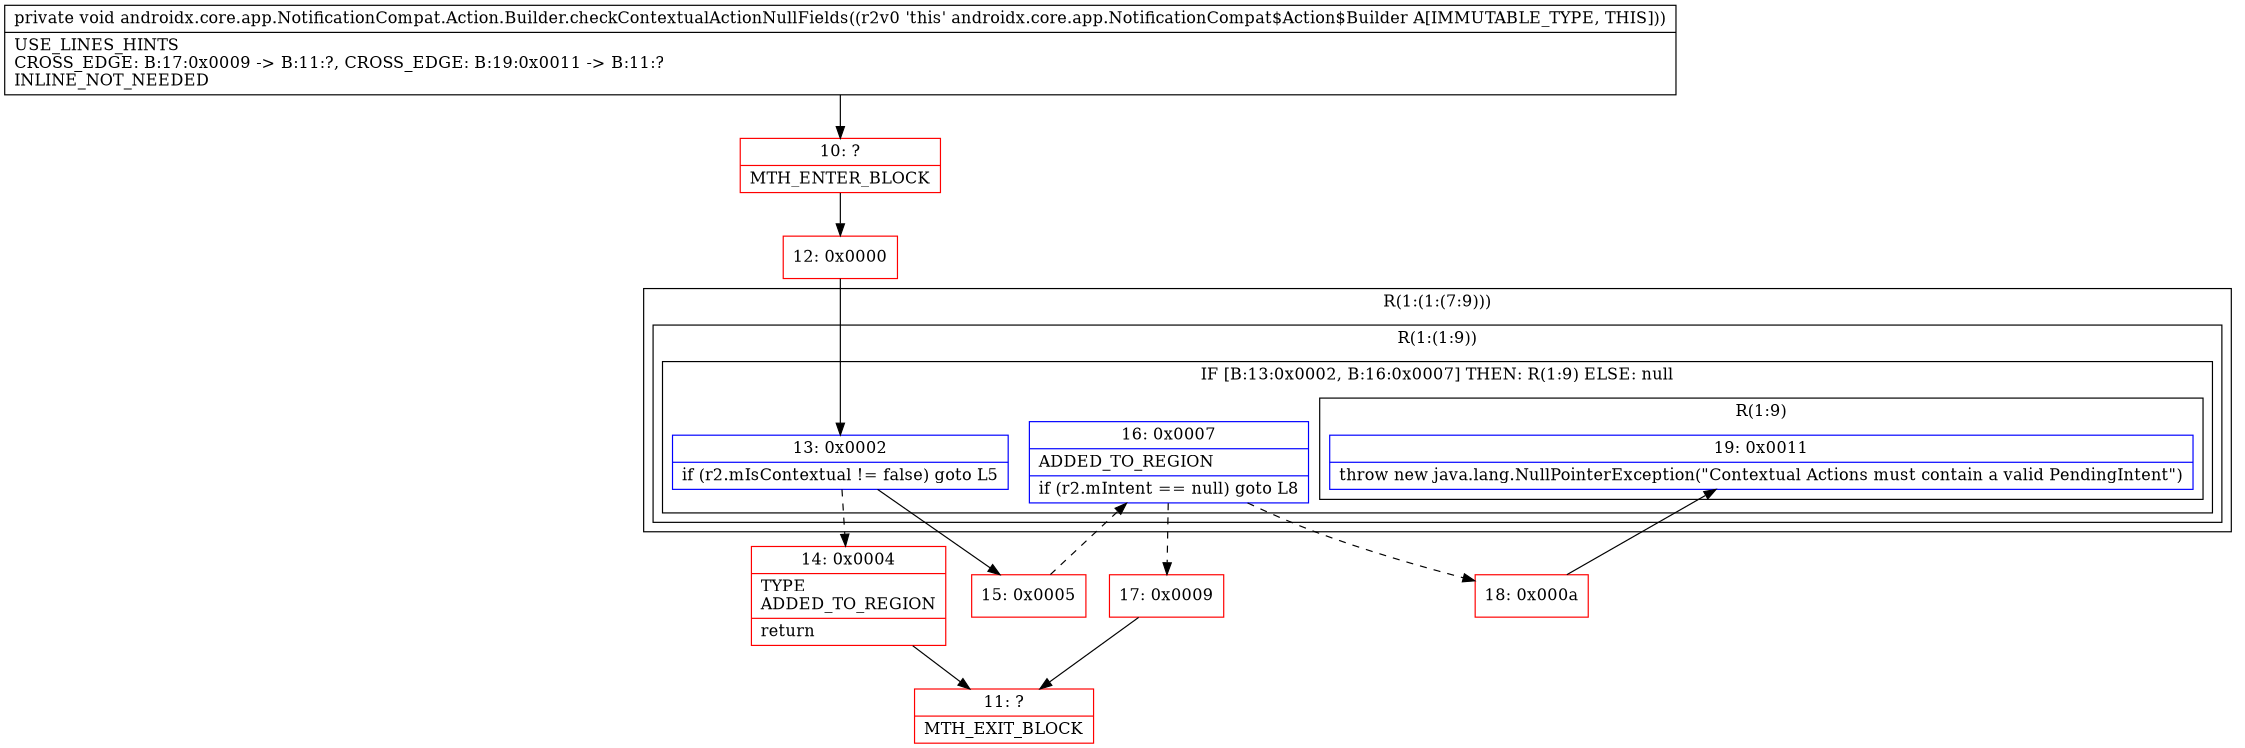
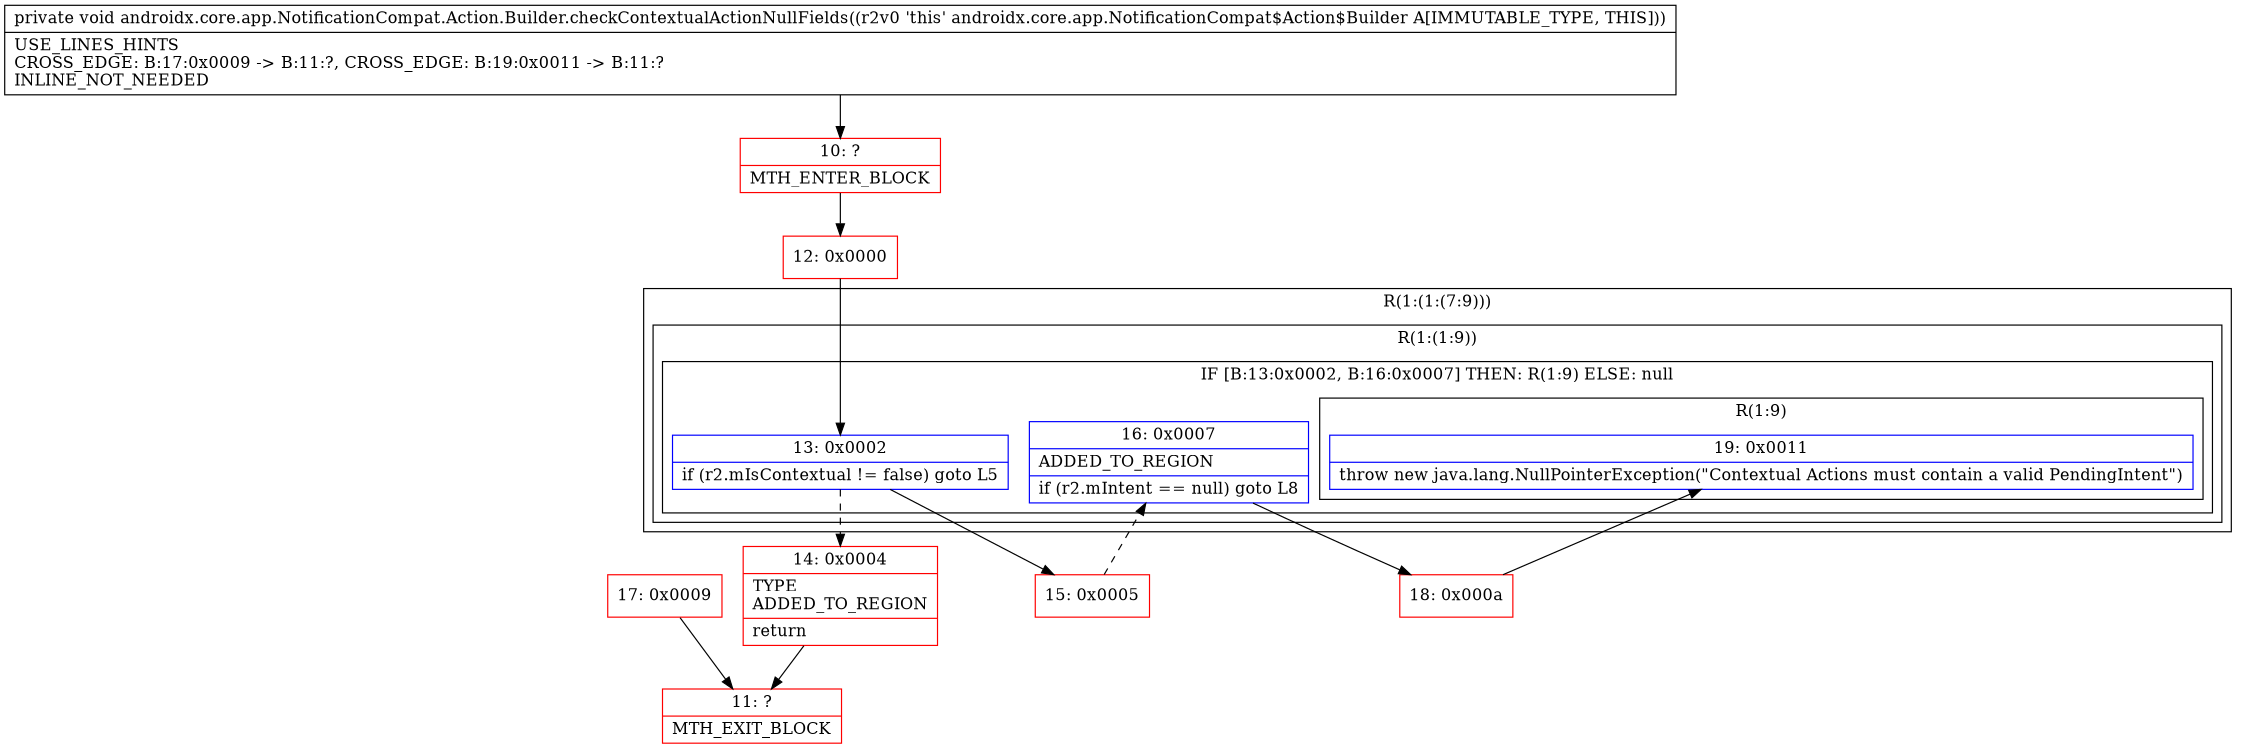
(1168, 540) -> none
(1354, 545) -> (1334, 540)
